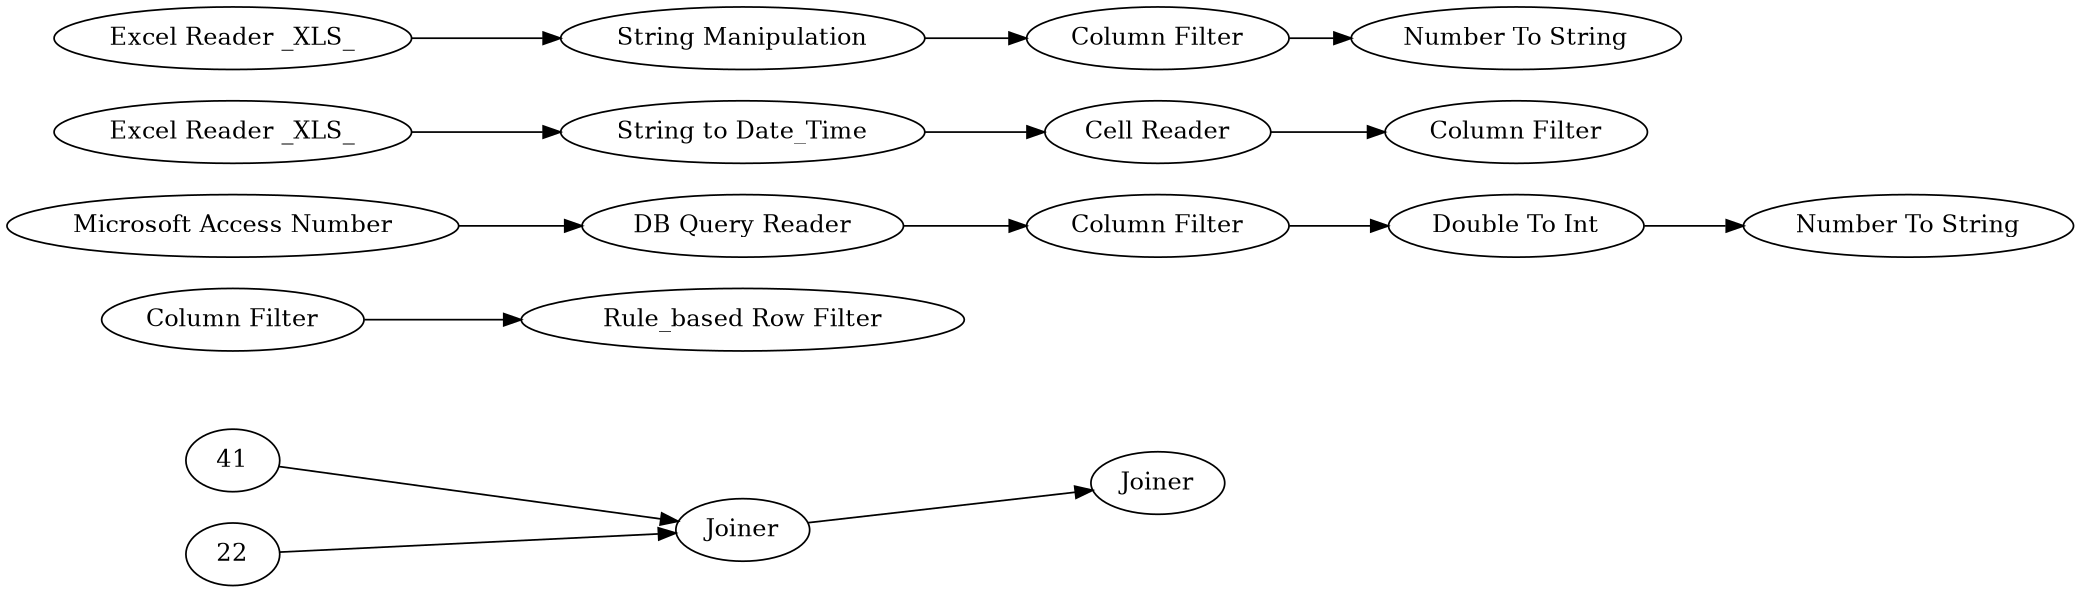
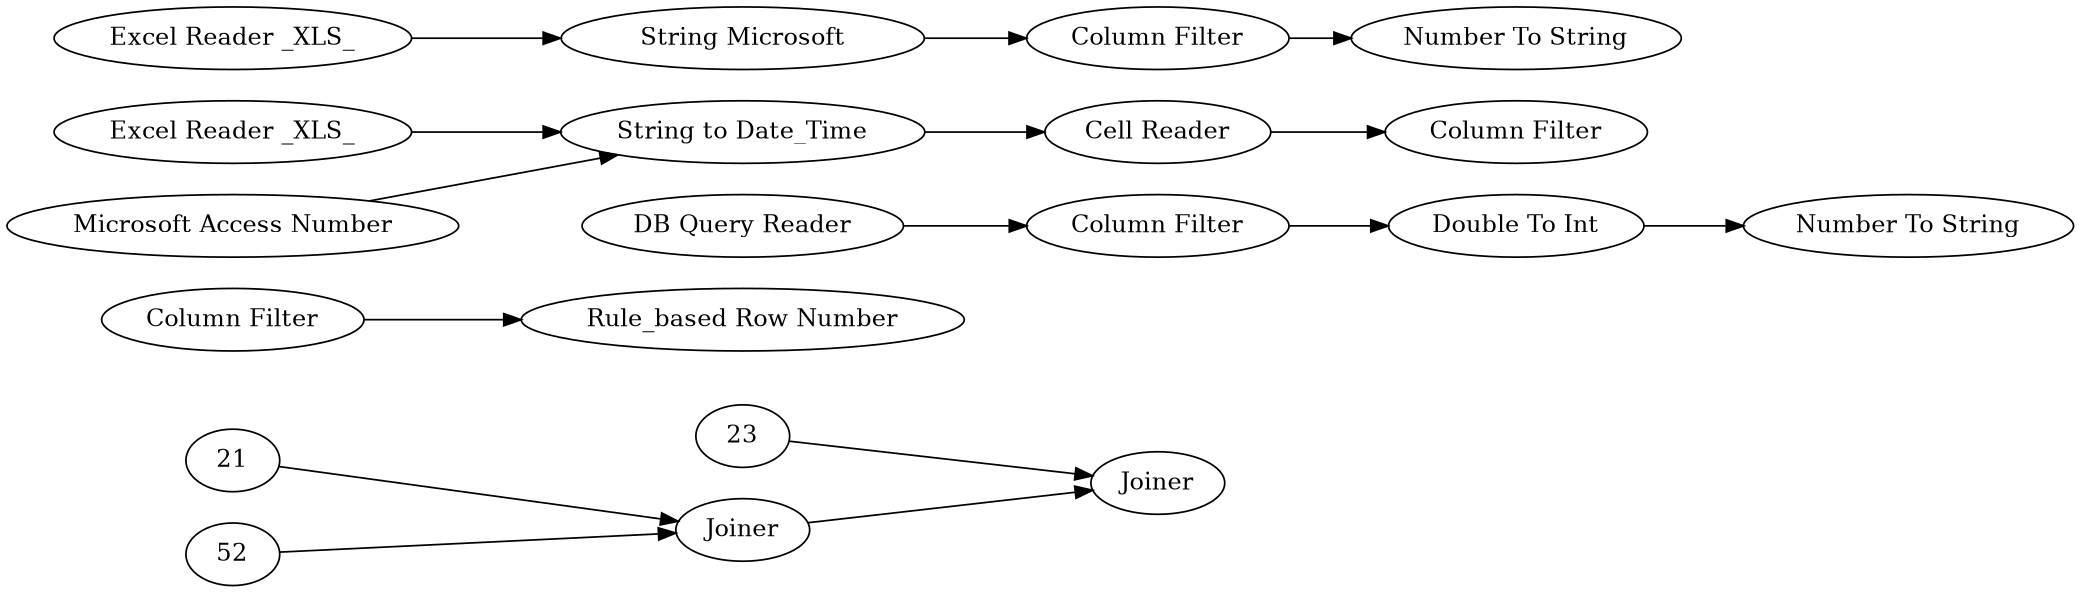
(743, 38) -> (743, 38)
(512, 226) -> (485, 180)
(743, 320) -> (743, 320)
none -> (743, 436)
(233, 460) -> (233, 460)
(233, 554) -> (233, 554)
